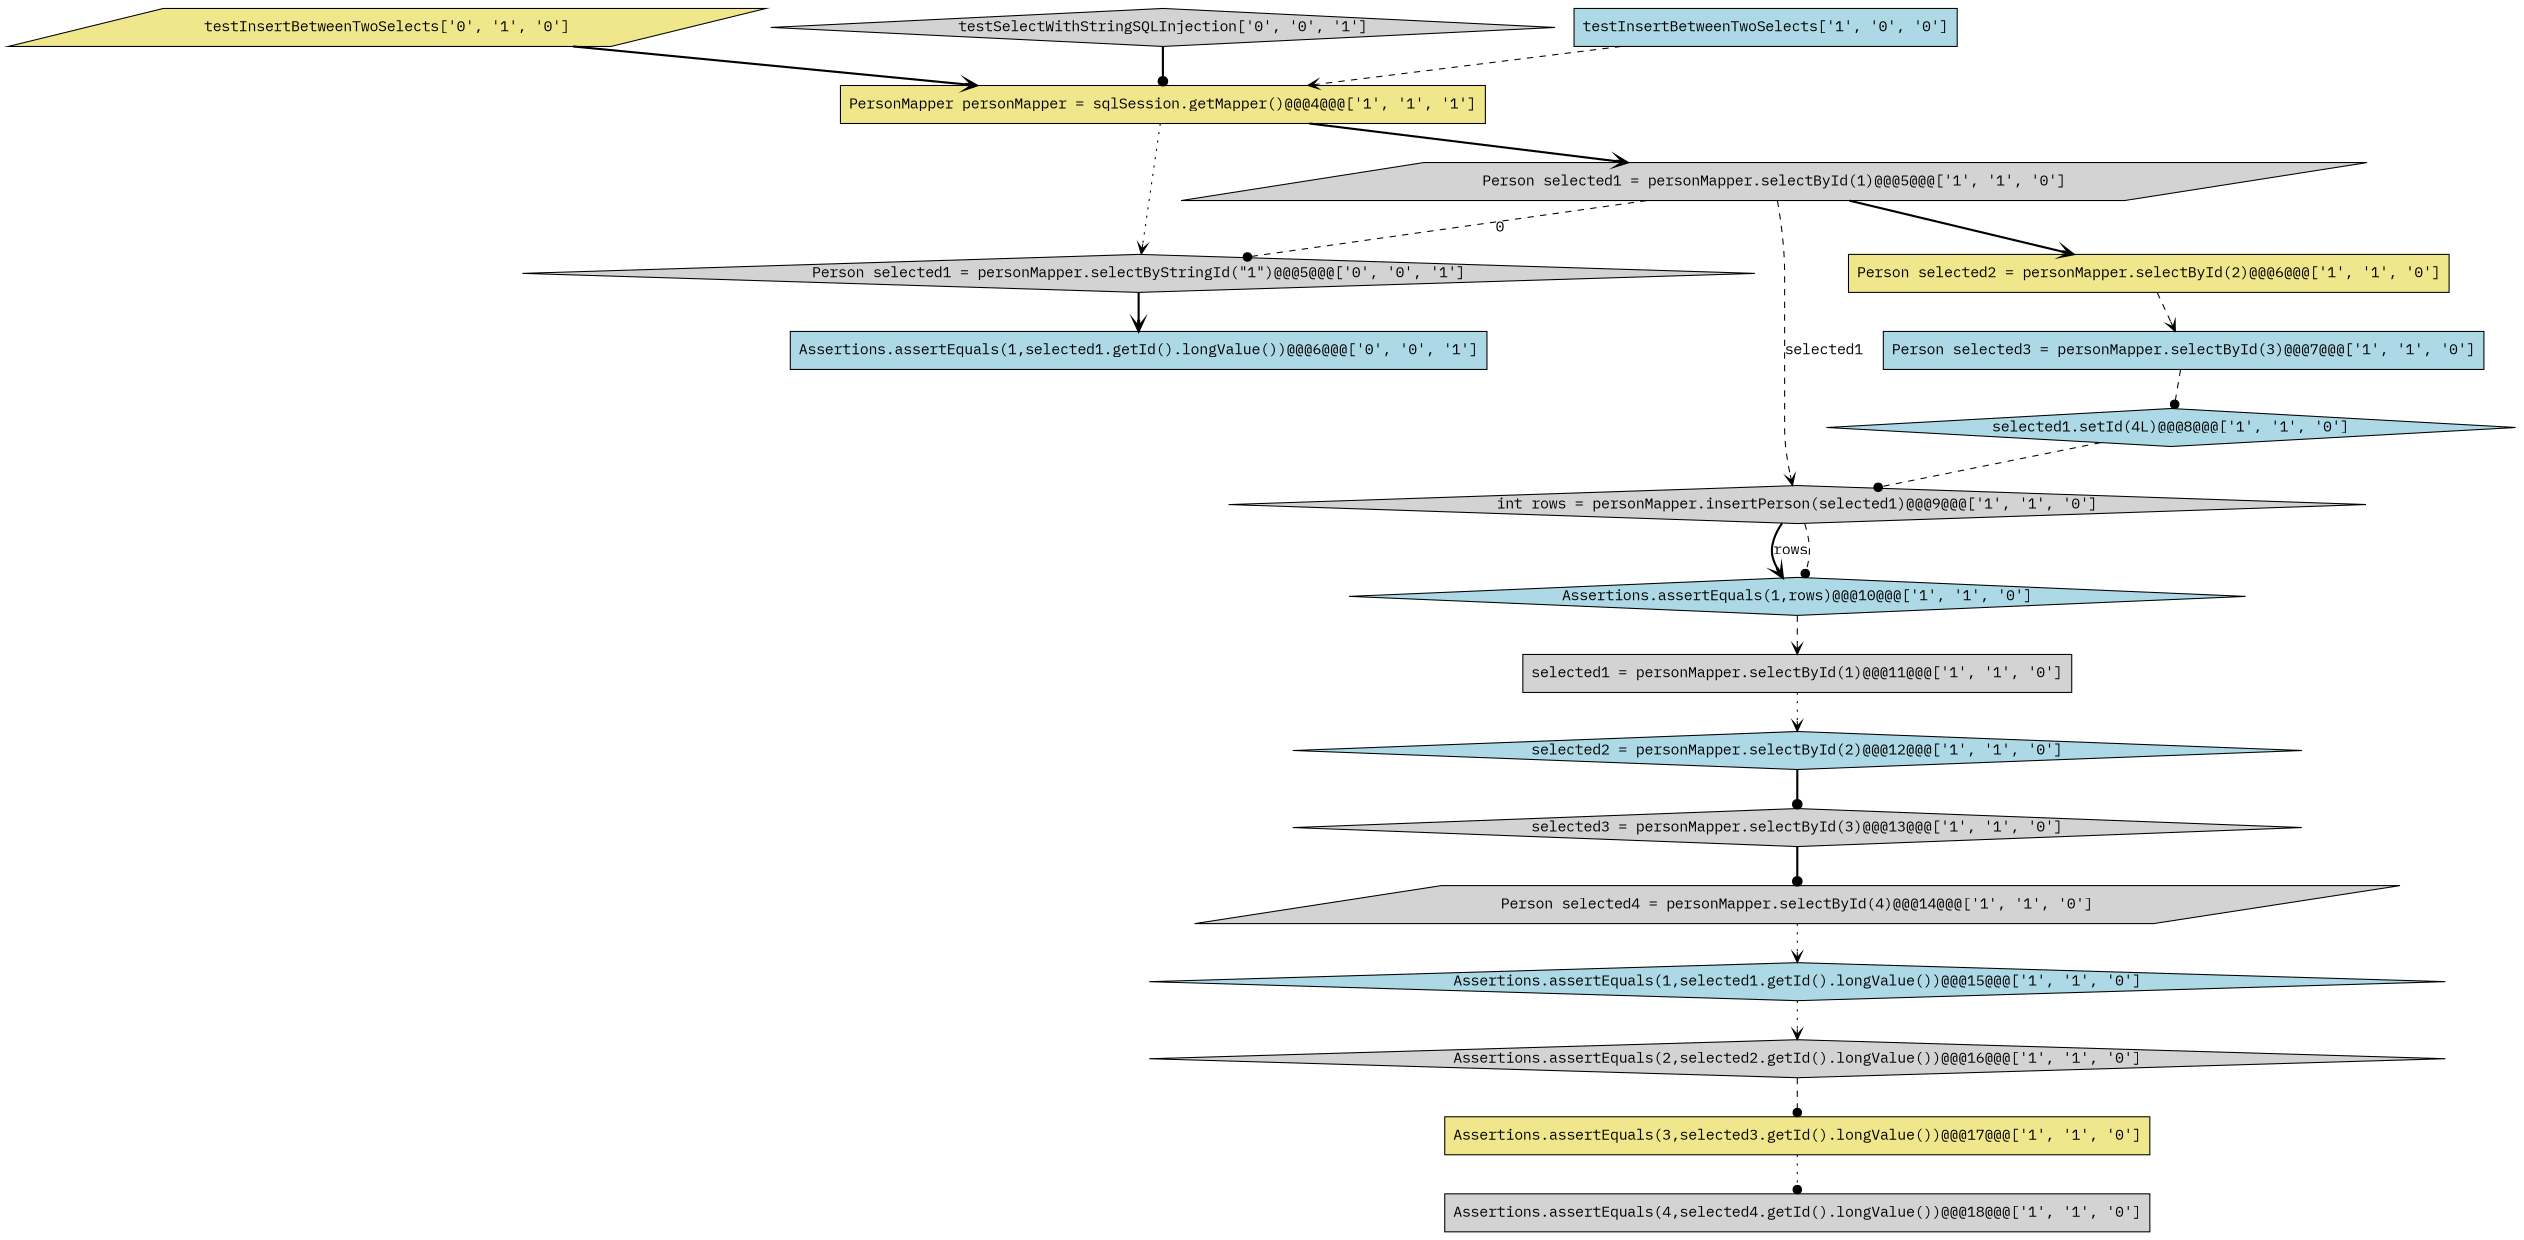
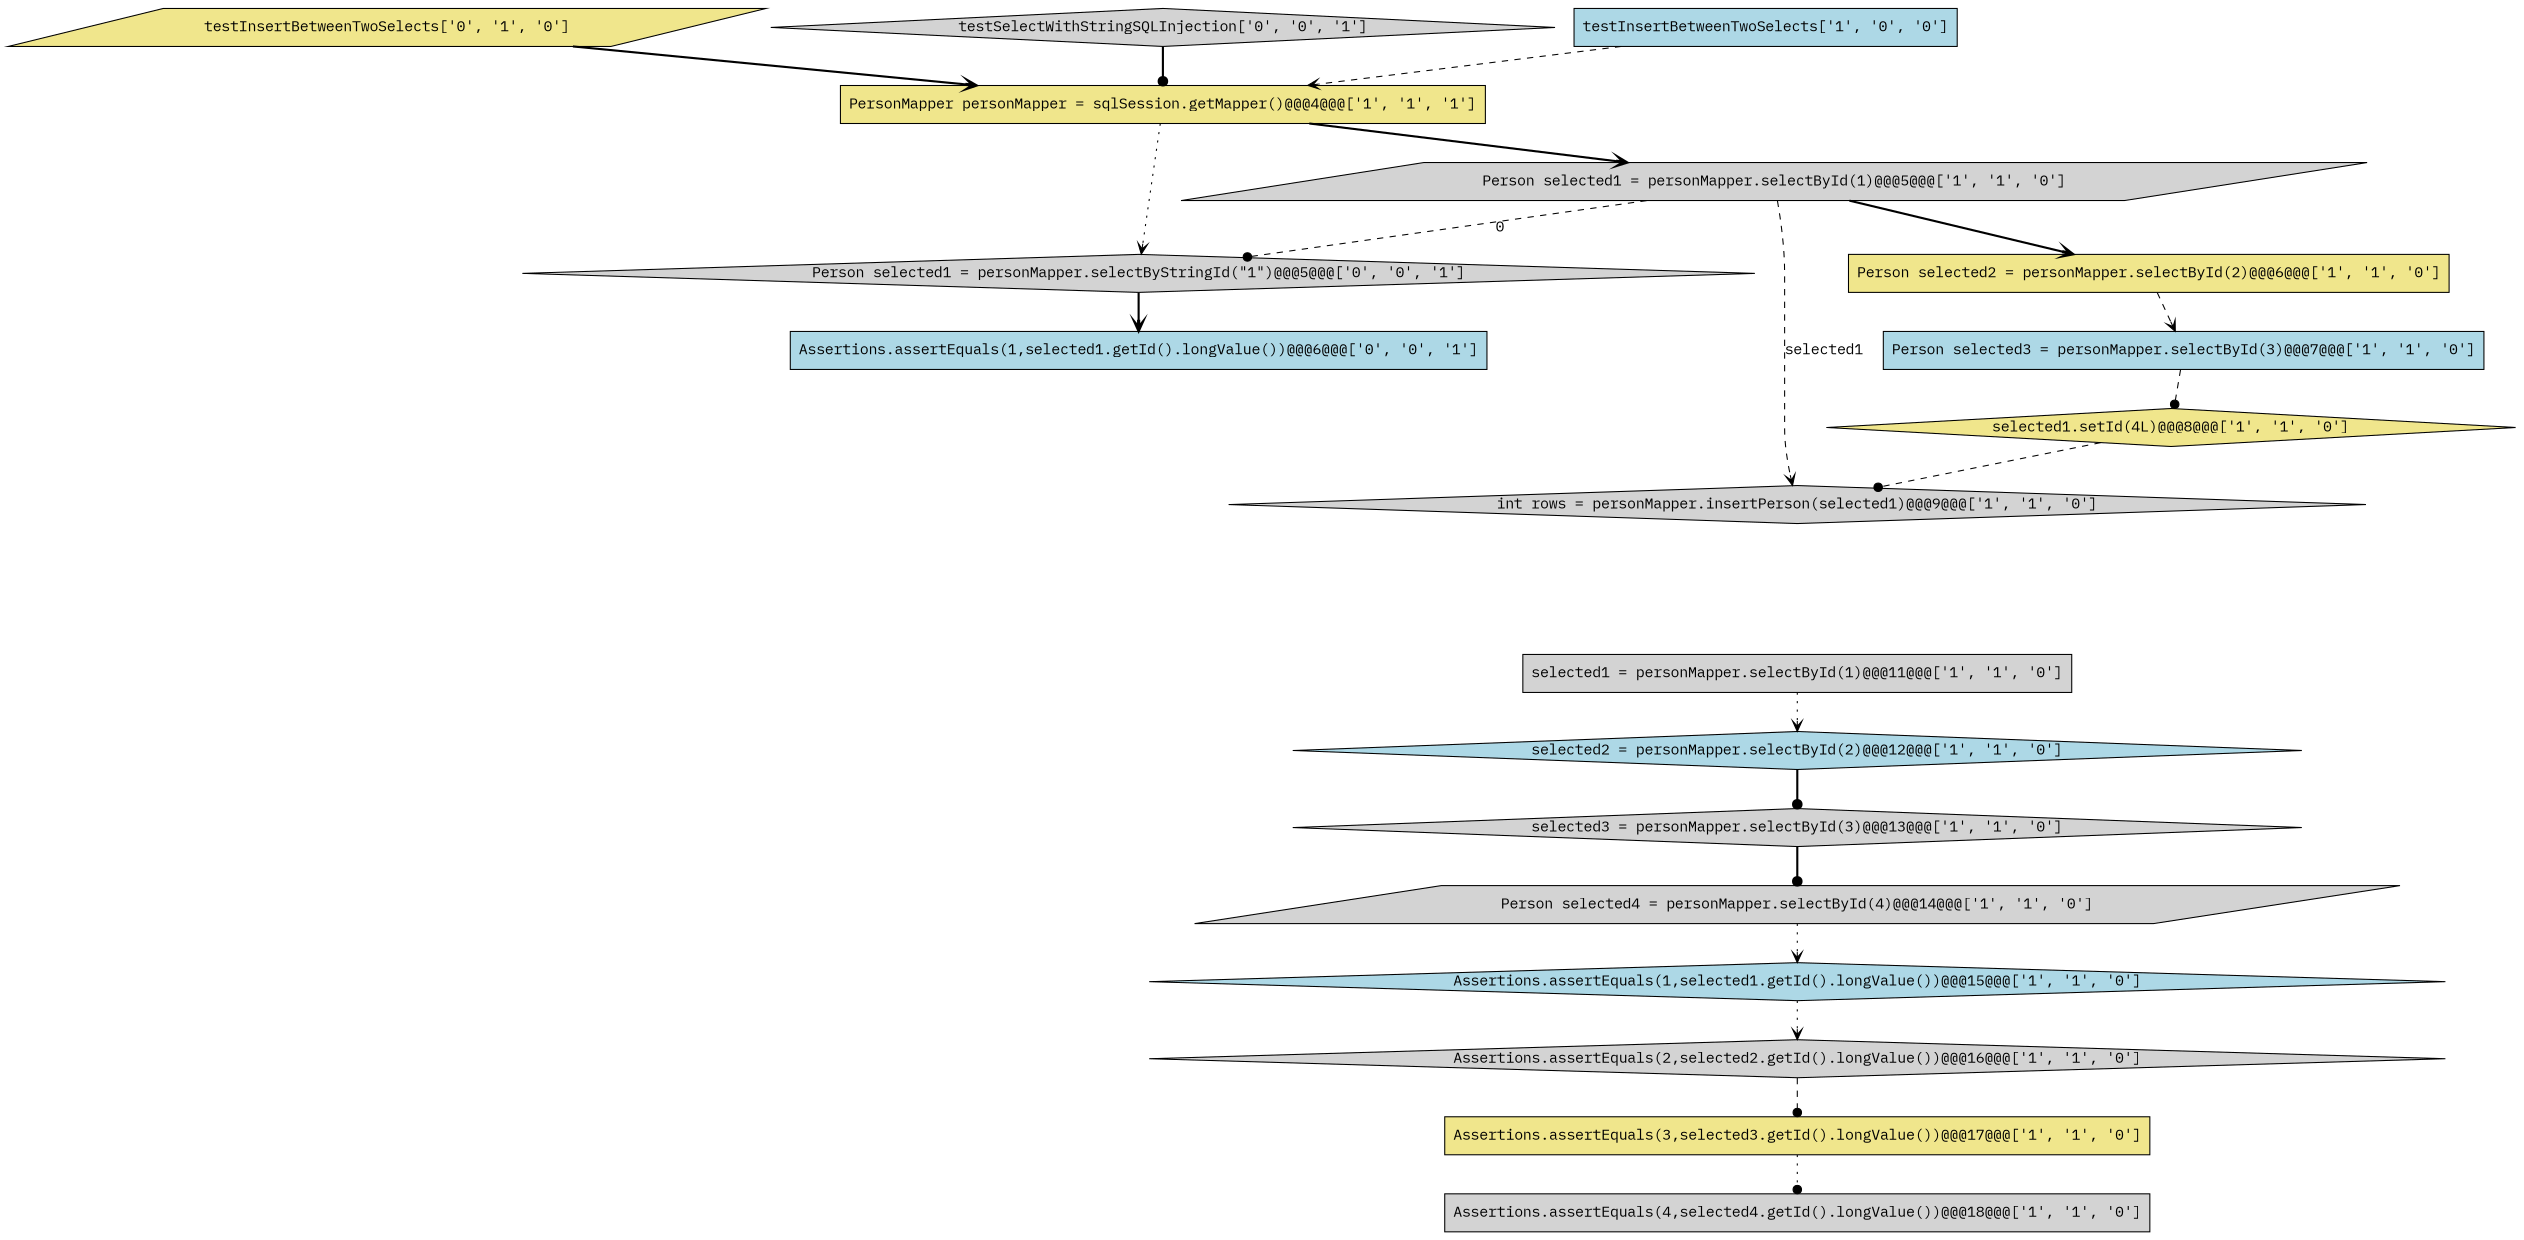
(2171, 428) -> (2171, 428)
(1797, 596) -> none
